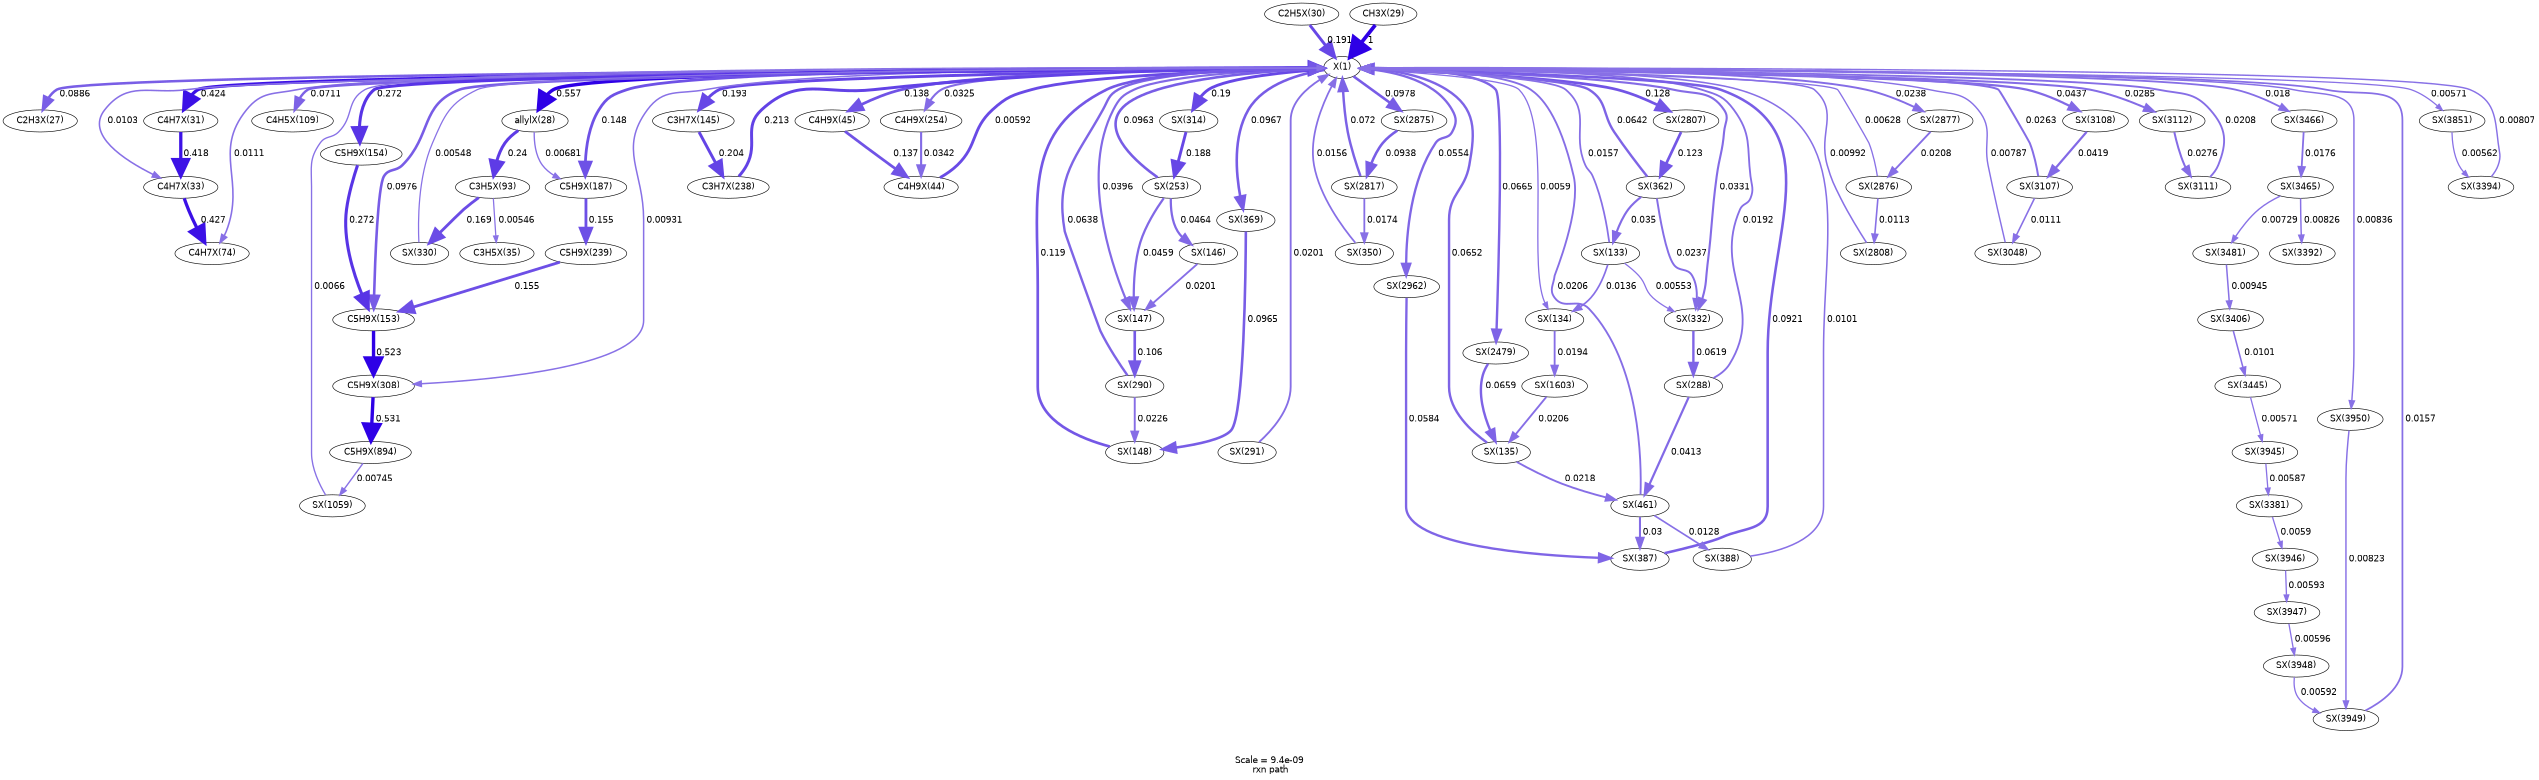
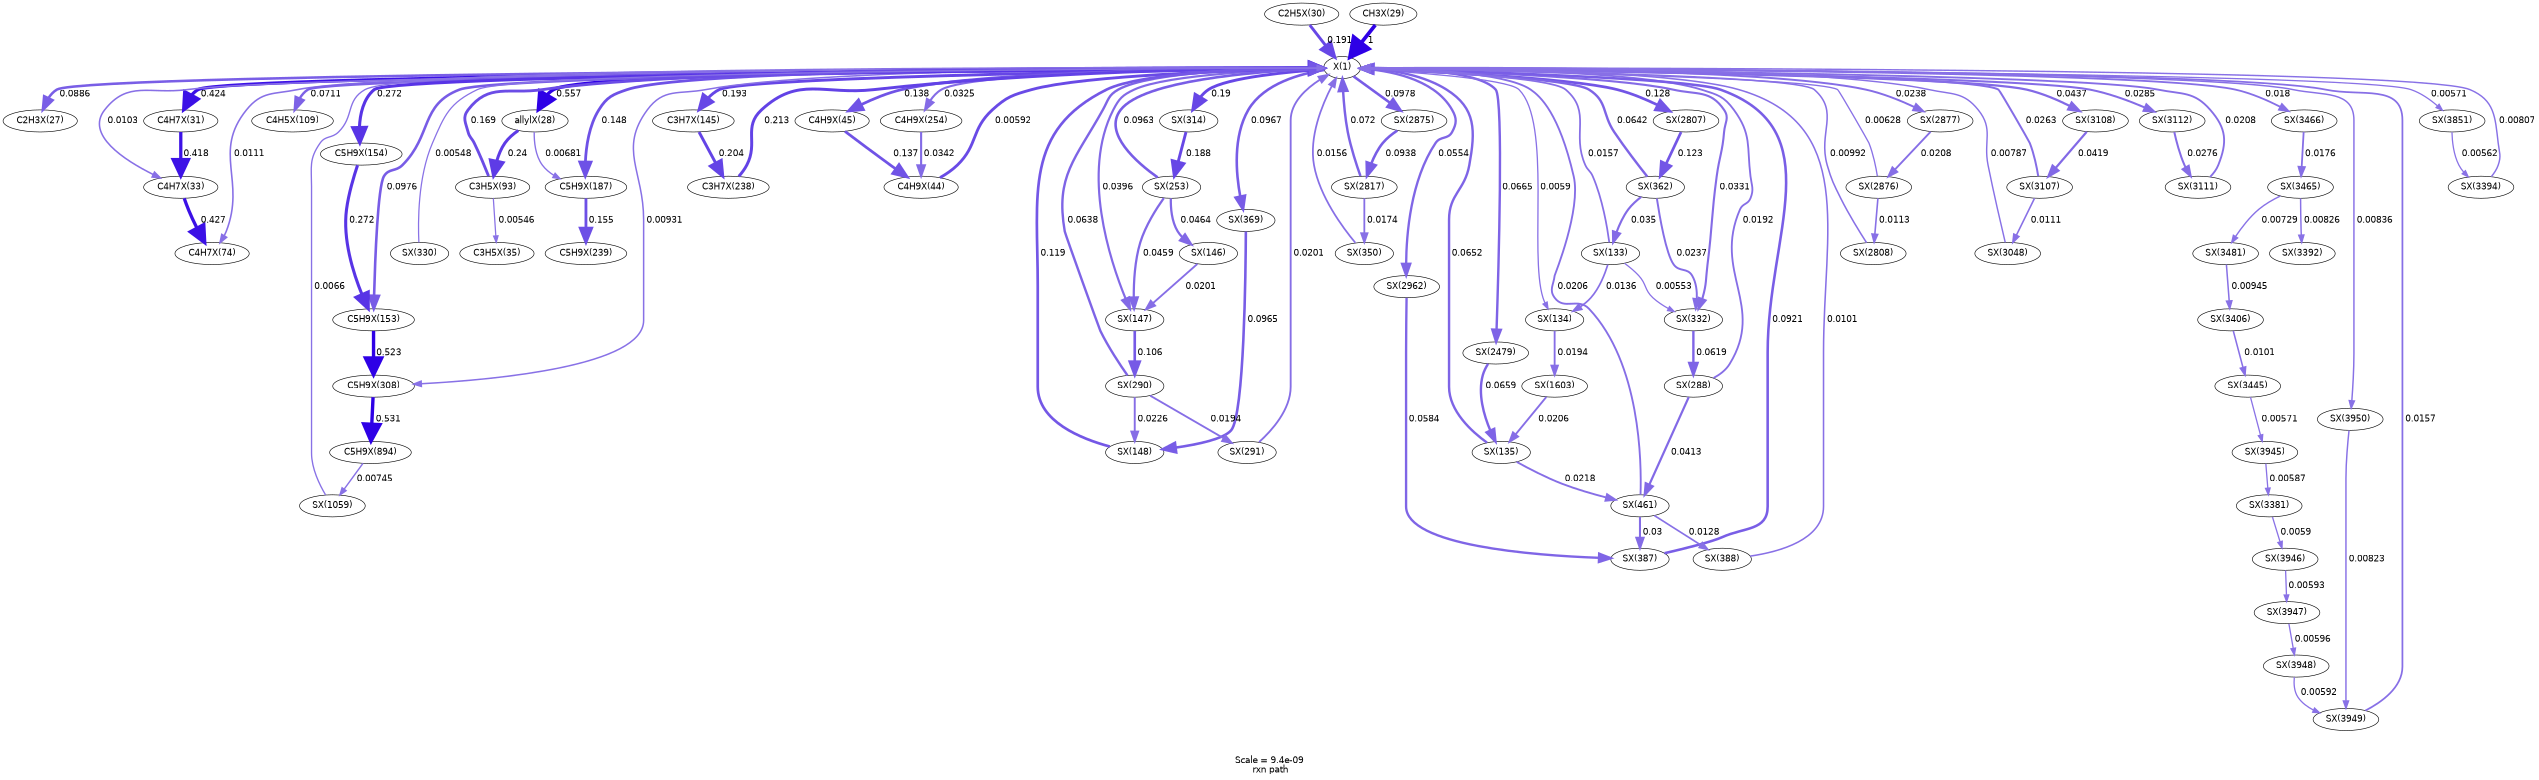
(458, 214) -> (849, 72)
(486, 285) -> none
none -> (1187, 417)
